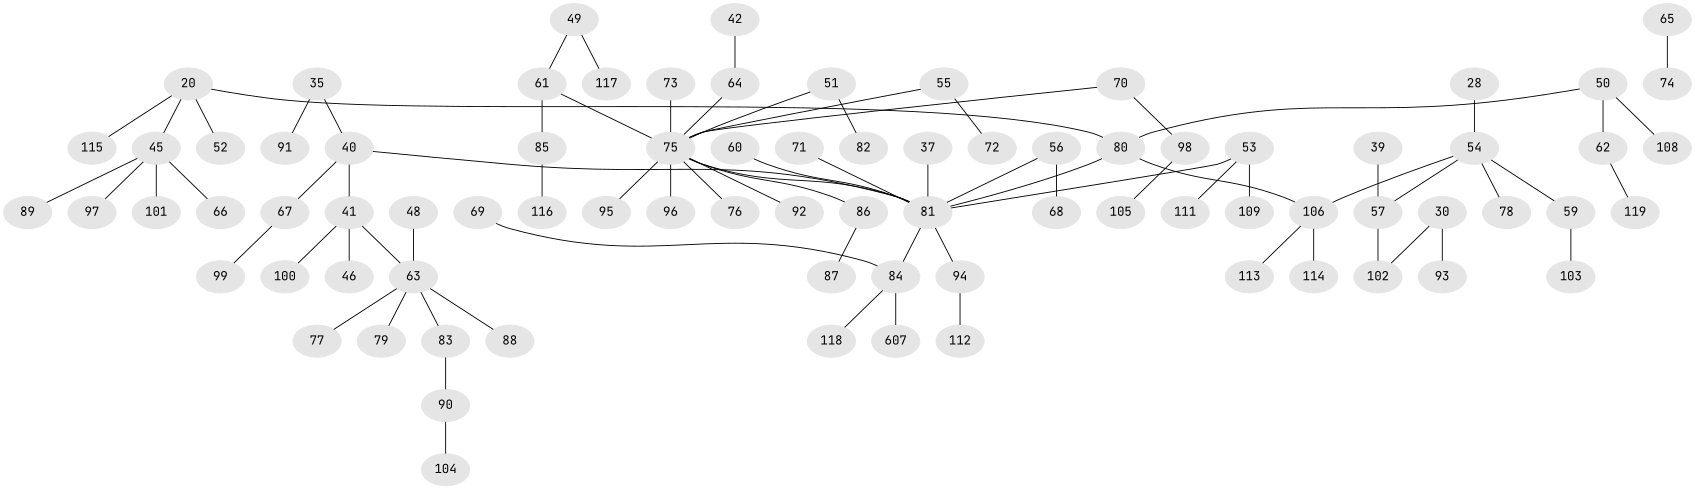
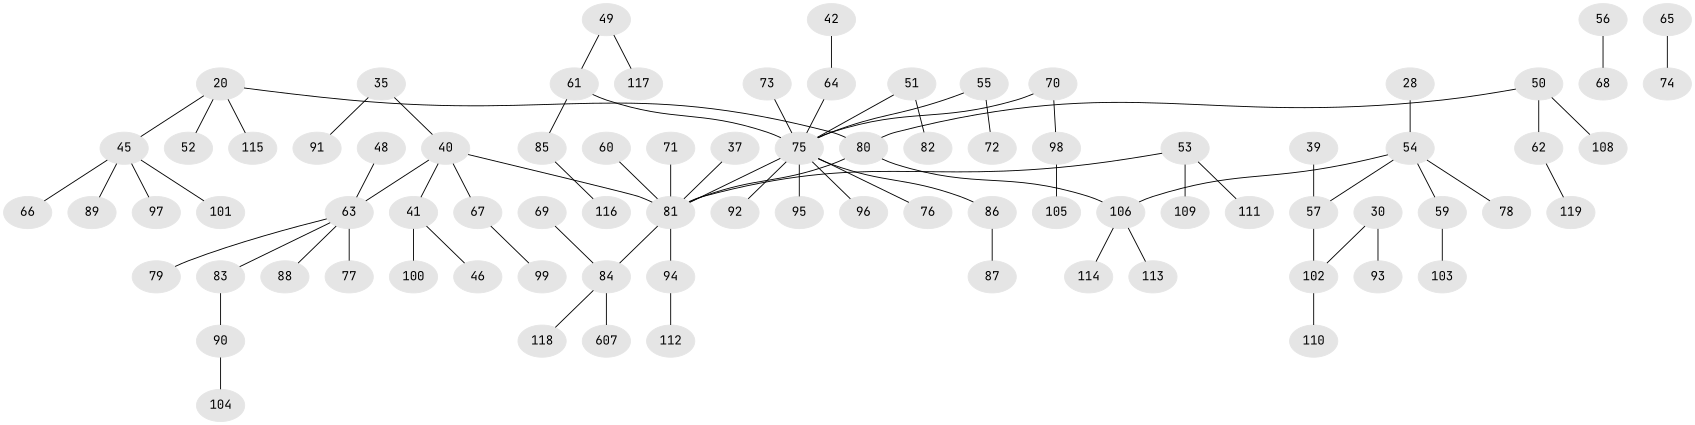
(992, 180) -> none
(381, 245) -> (397, 180)
none -> (1314, 341)
